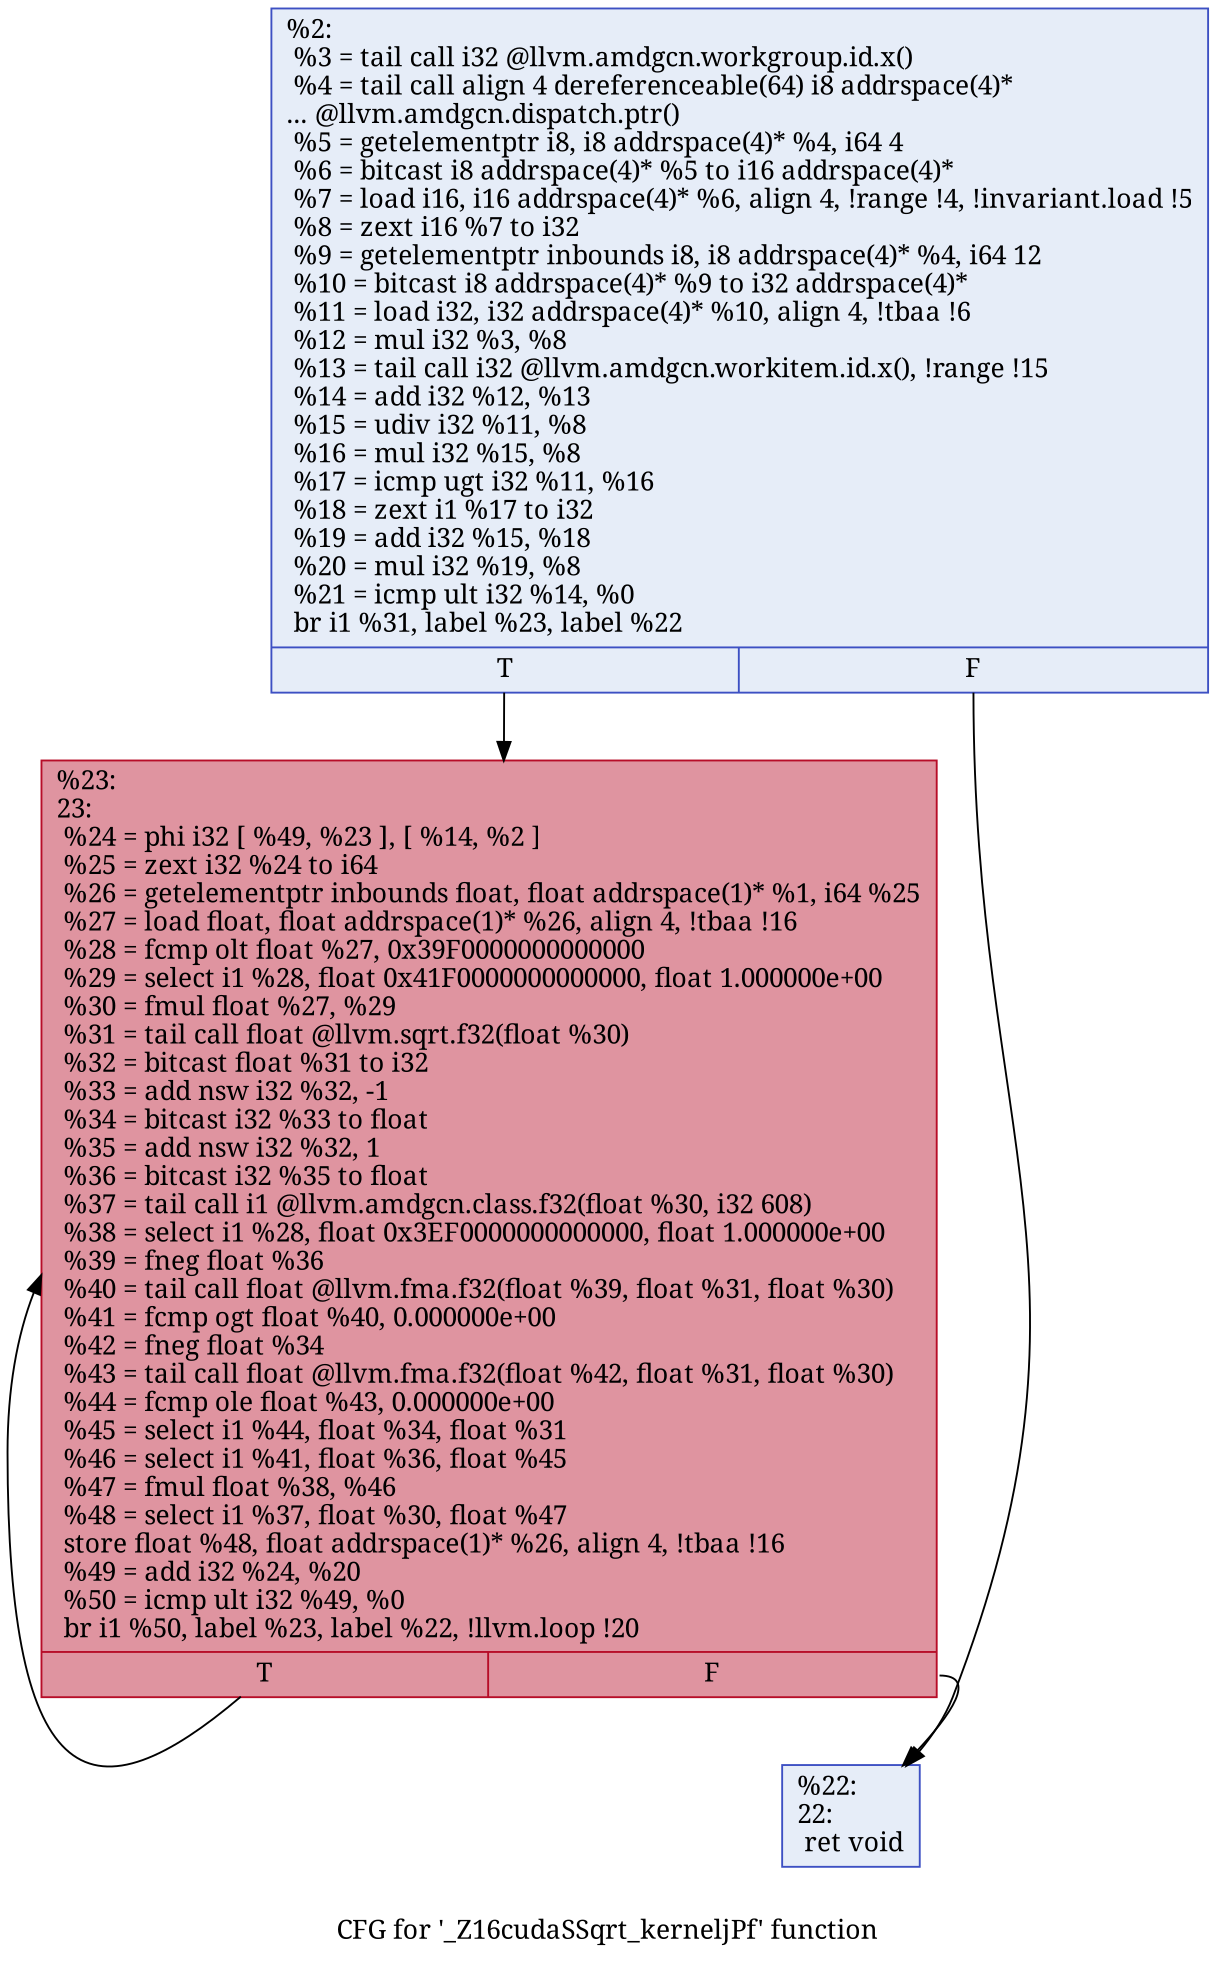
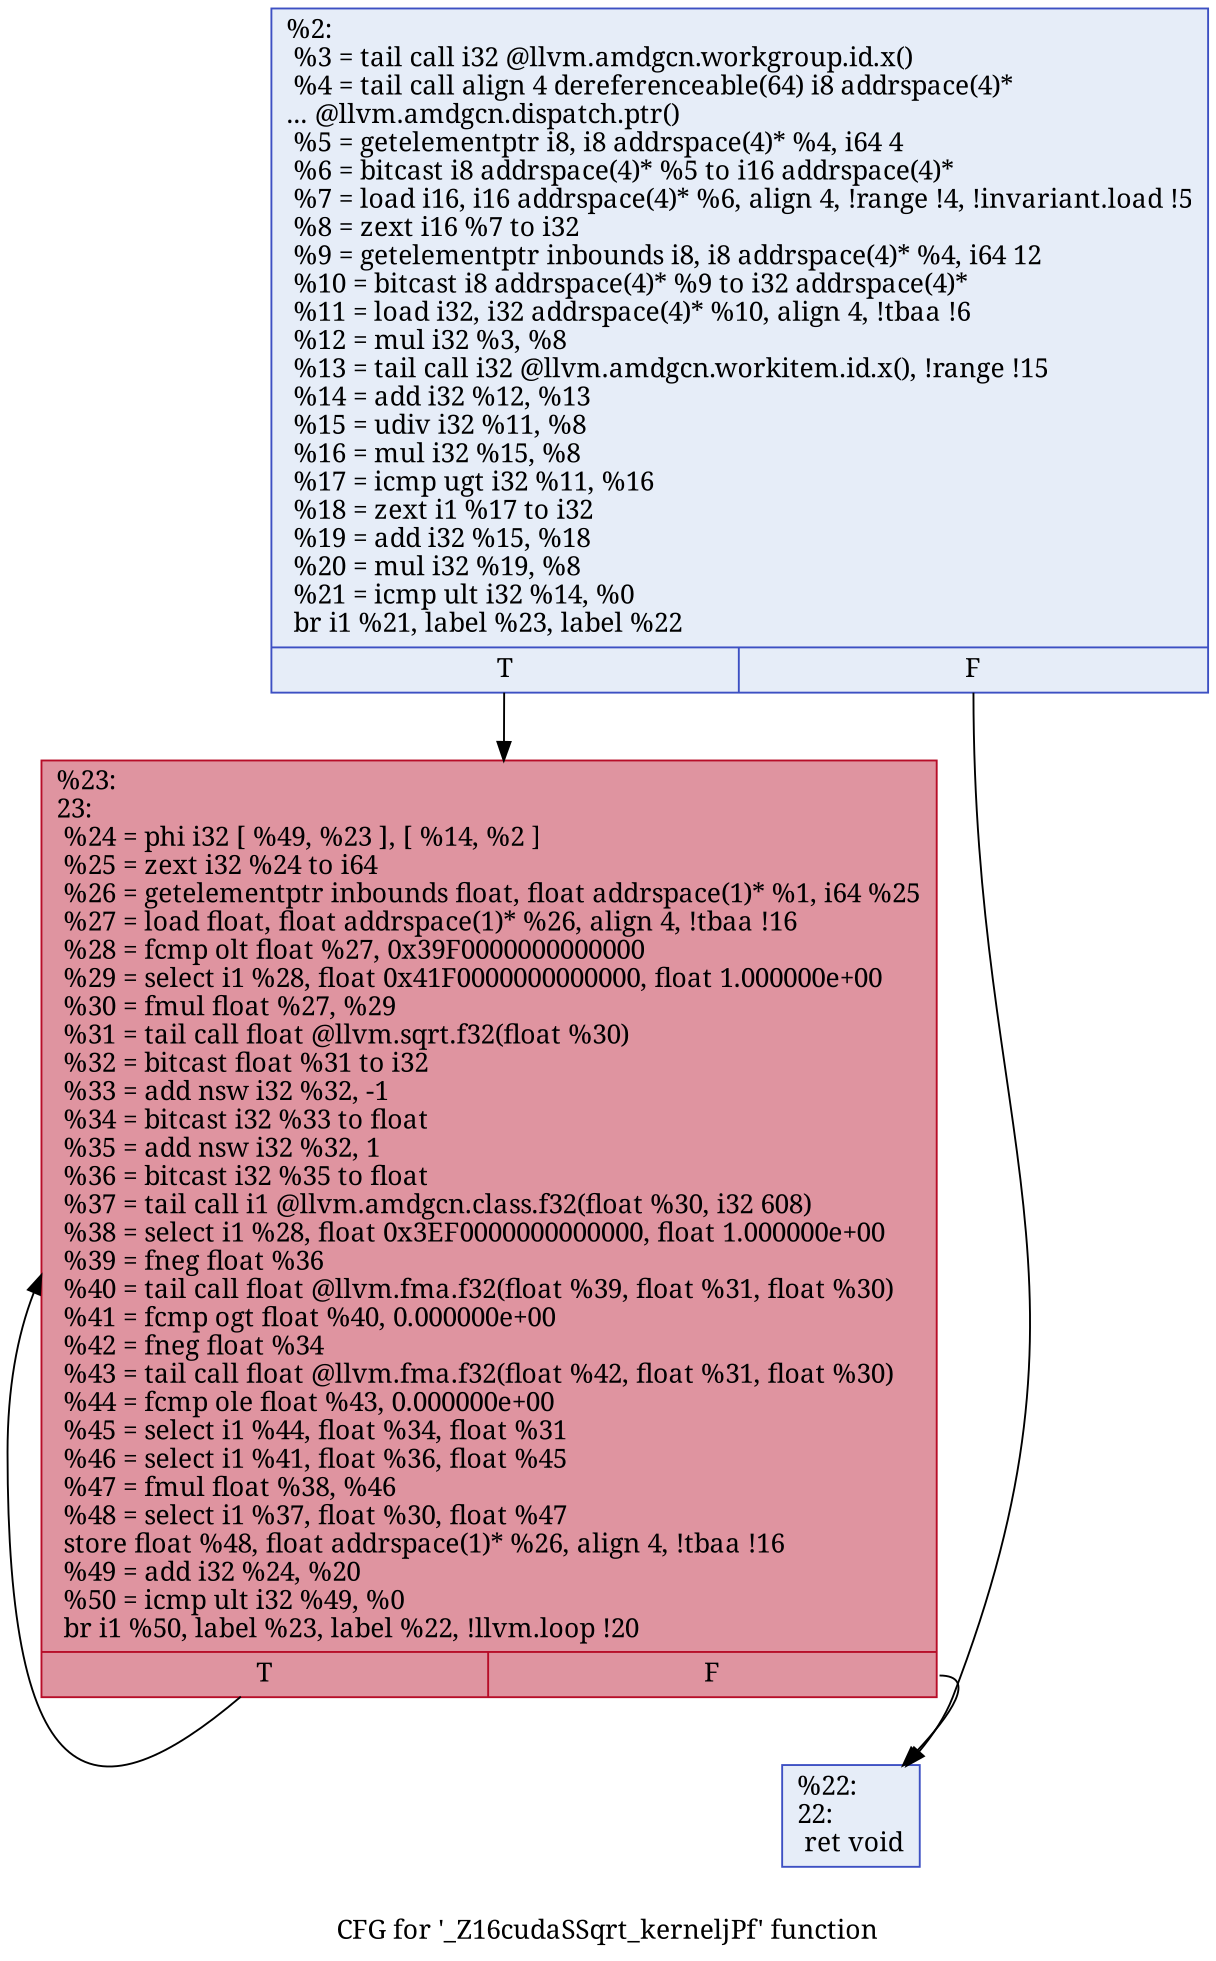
(485, 624) -> (485, 624)
